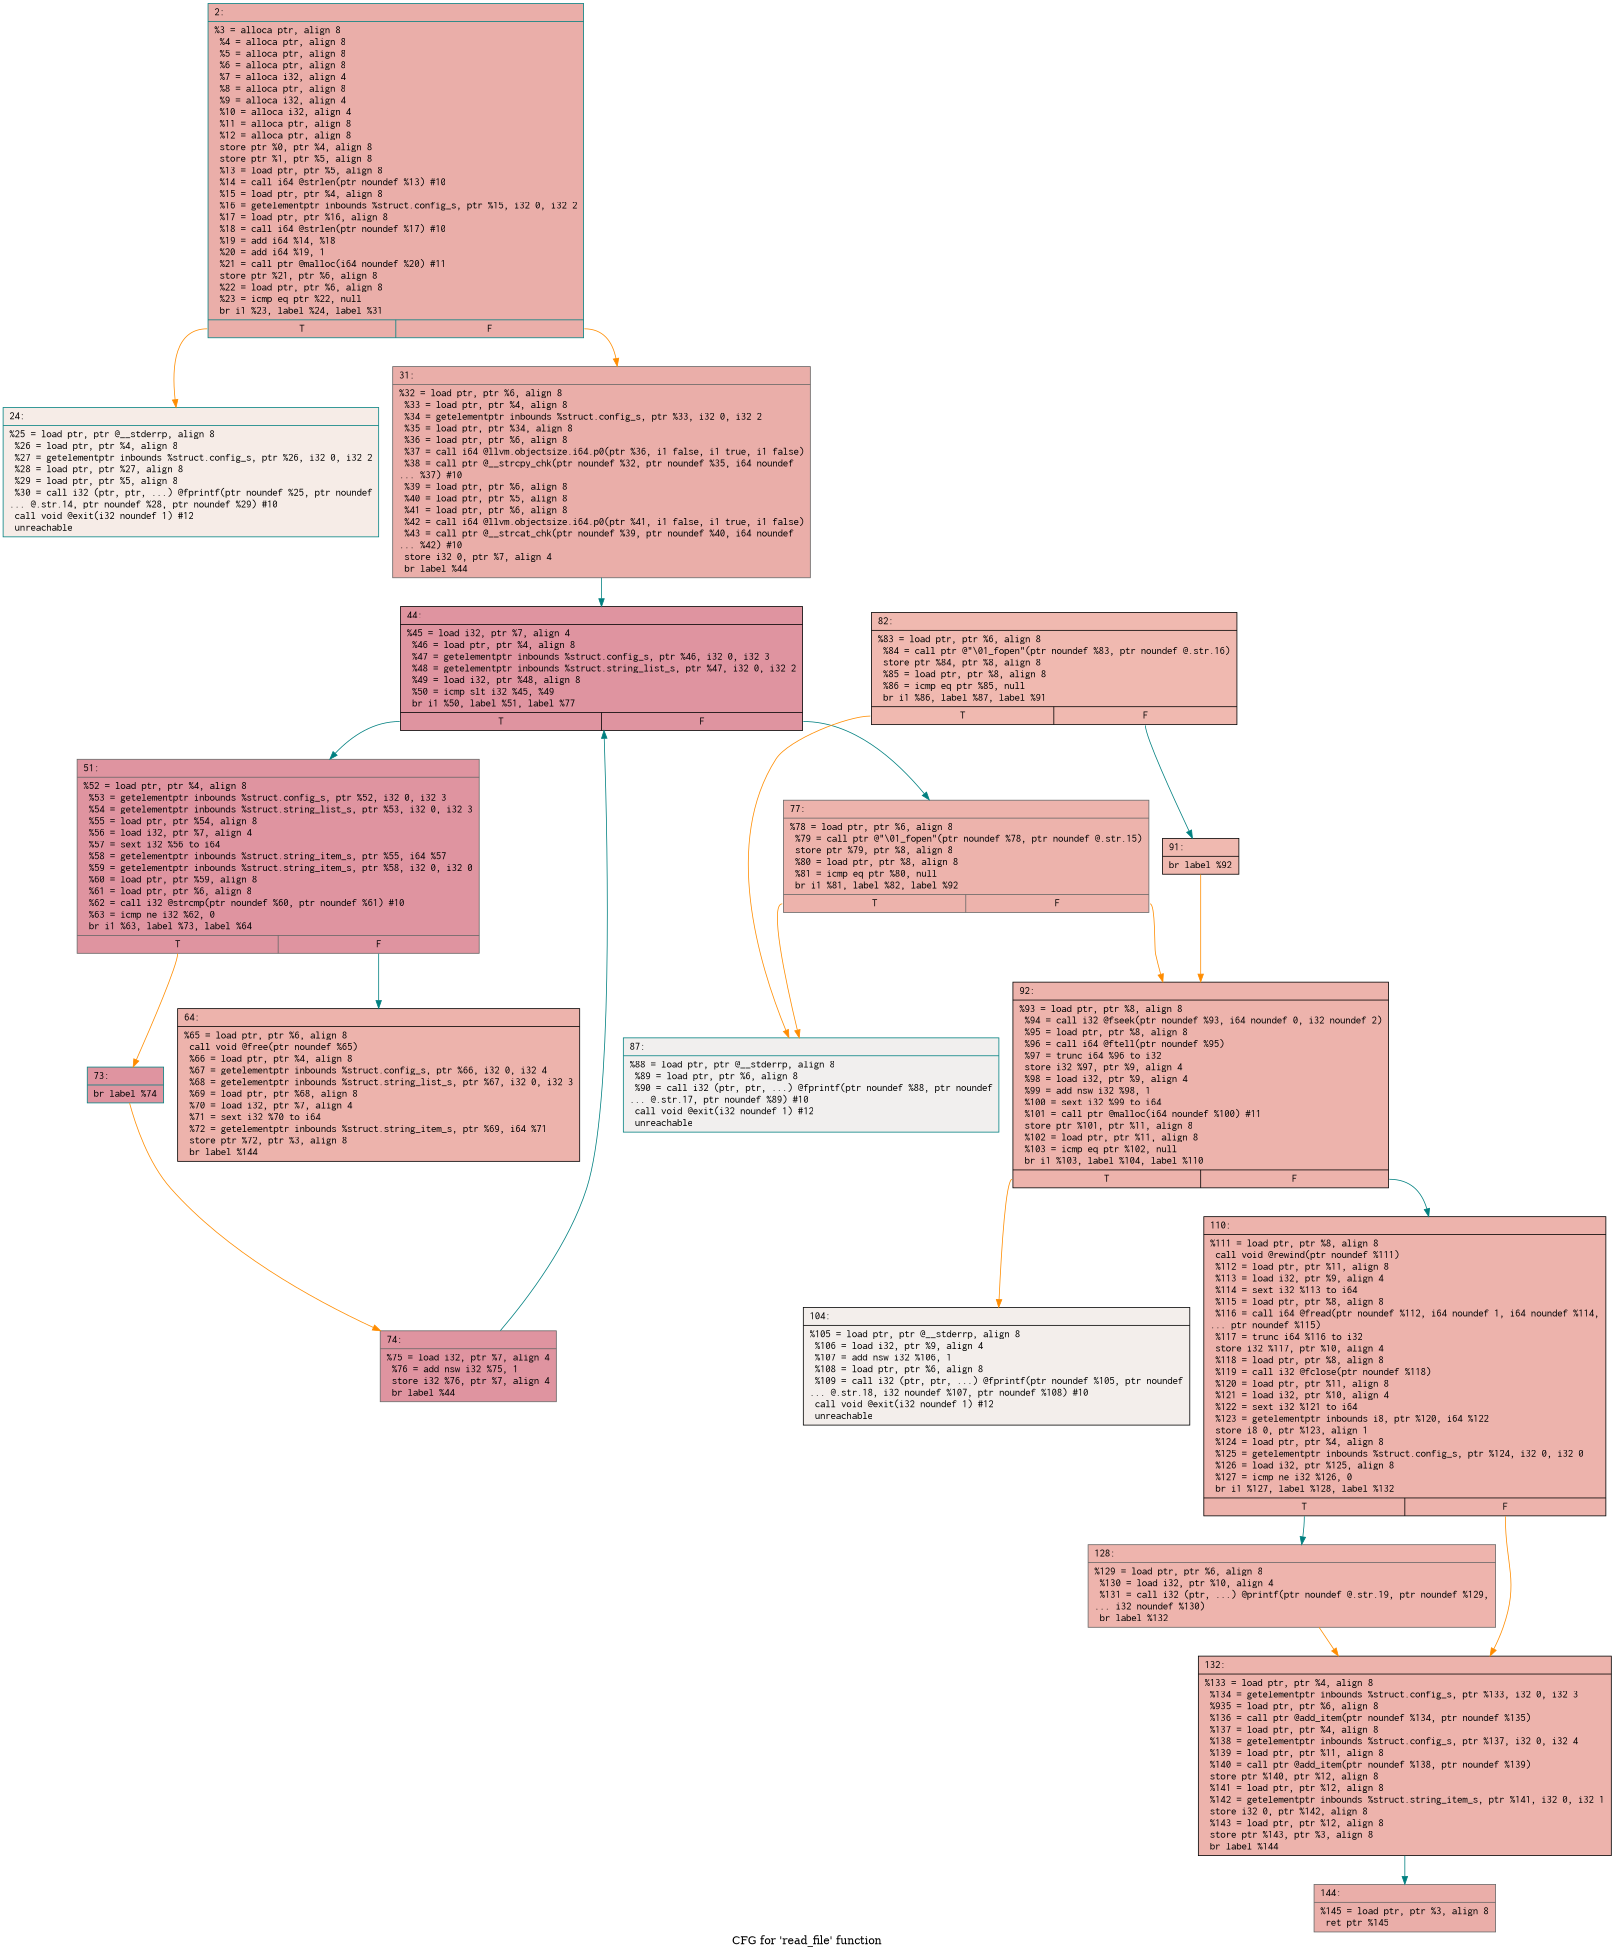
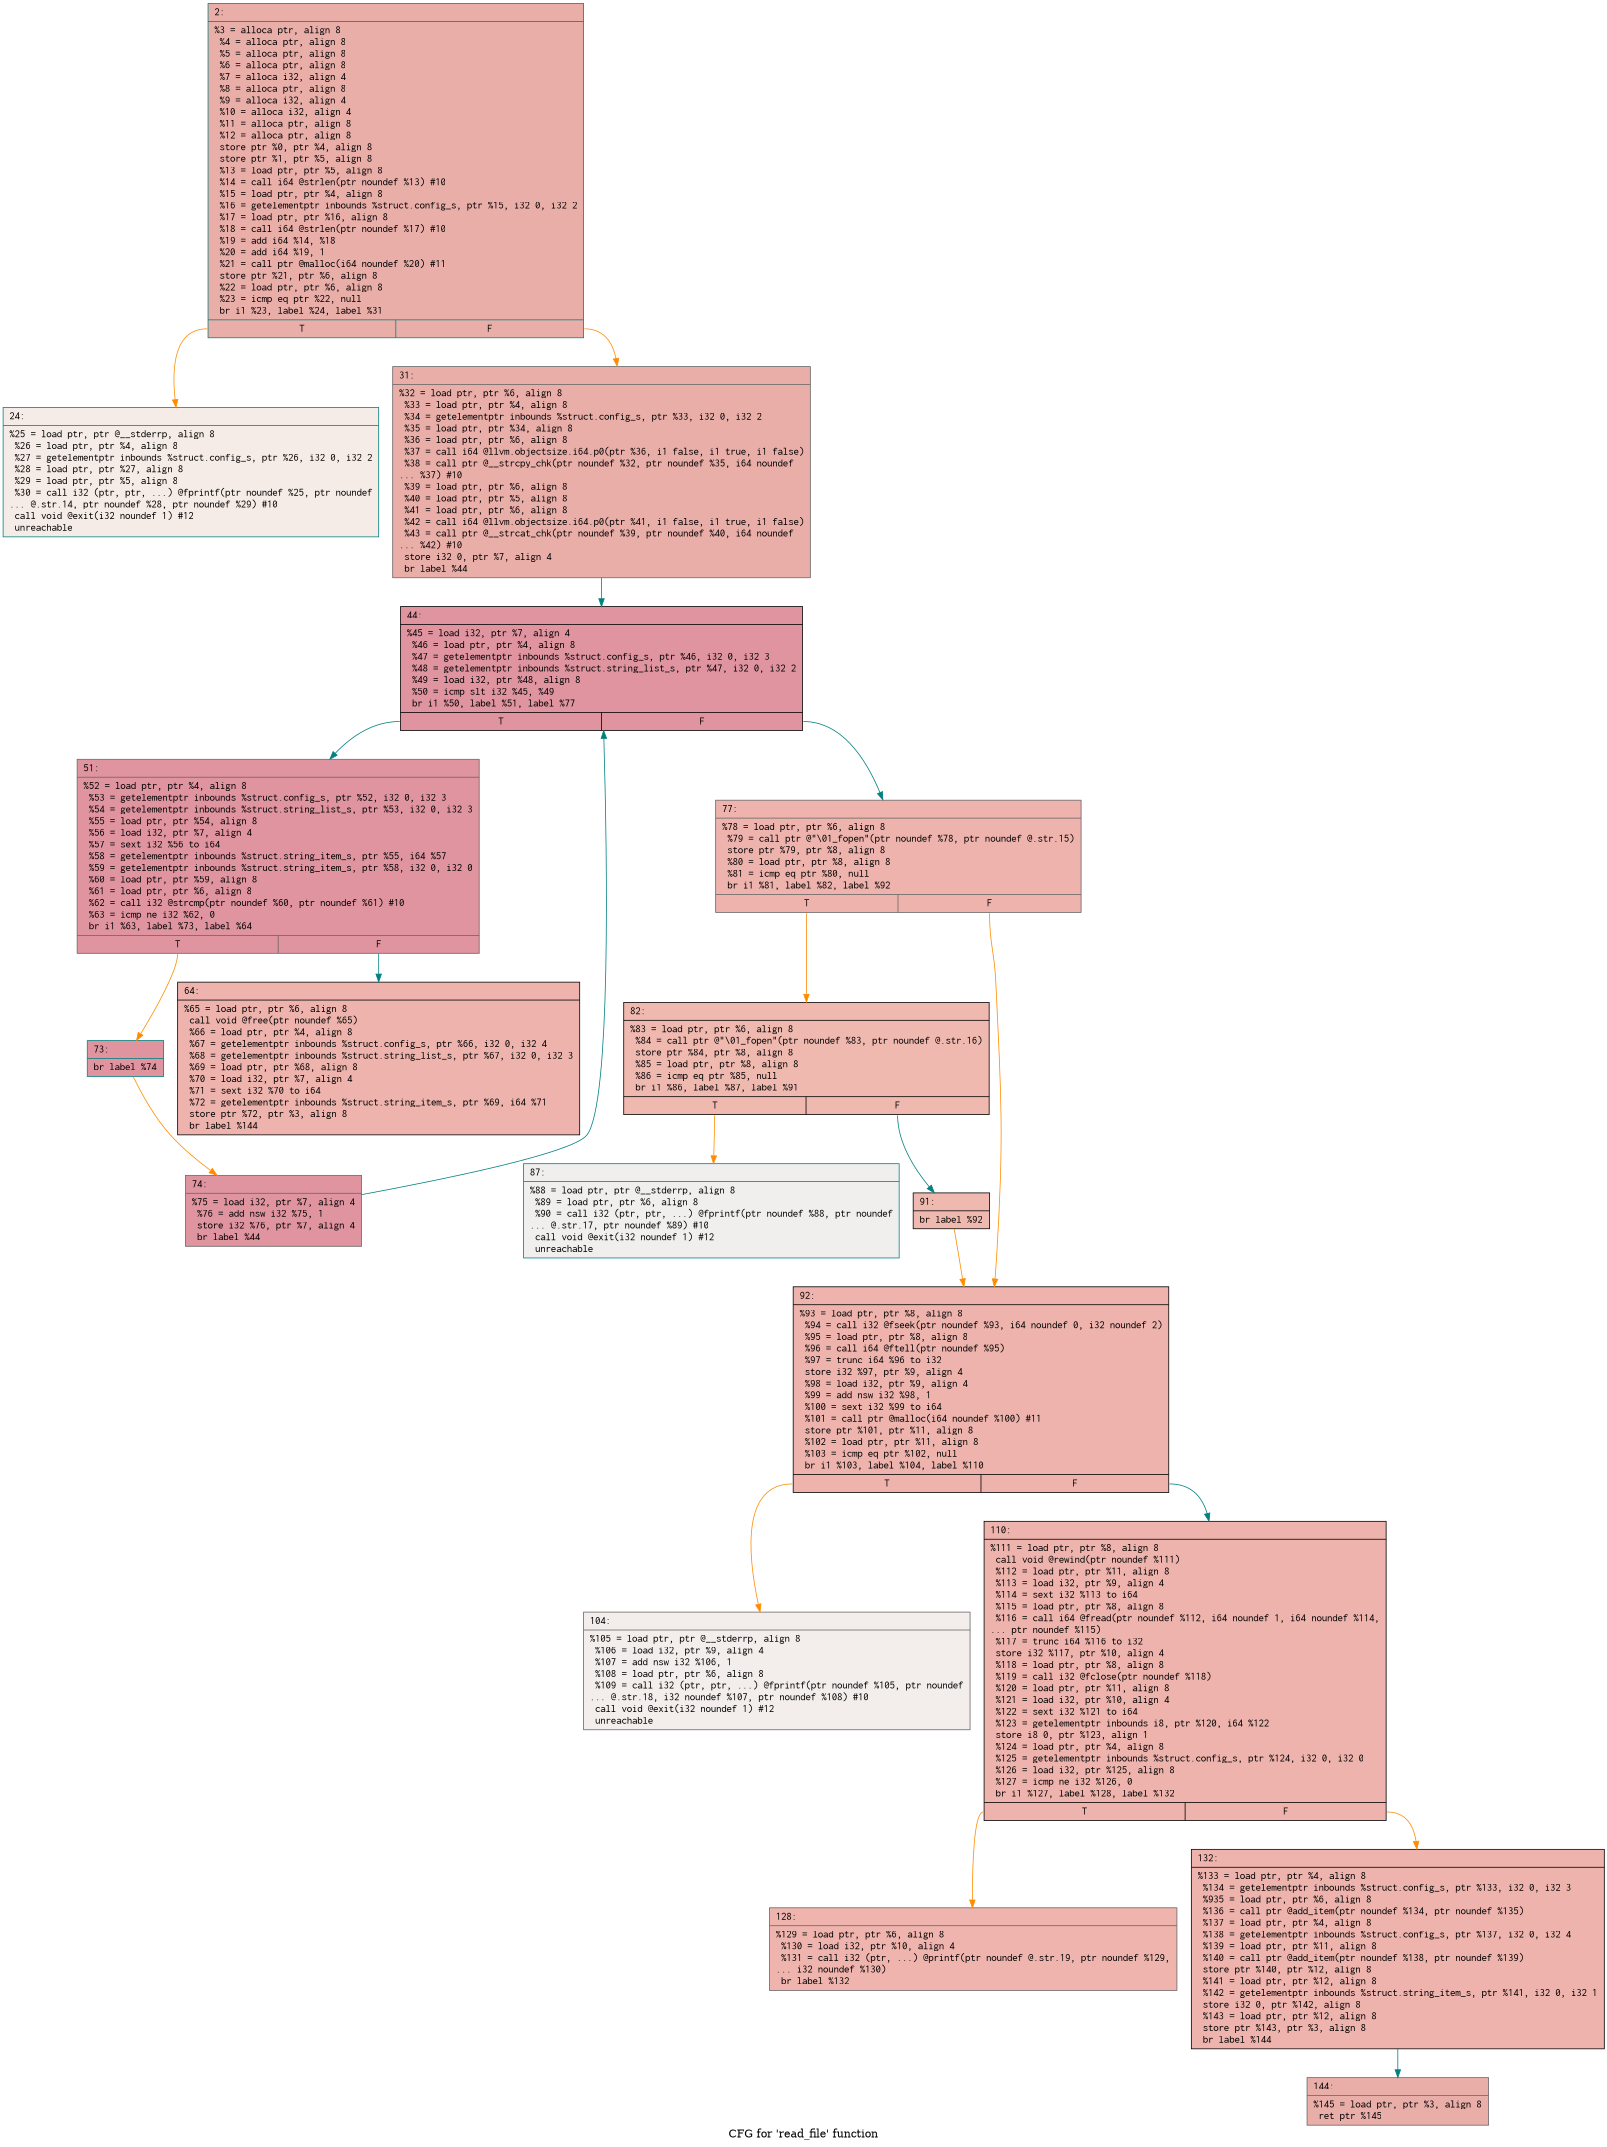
(784, 967) -> (806, 954)
(997, 1366) -> (777, 1671)
(1304, 1526) -> (973, 1855)
(1326, 1638) -> none
